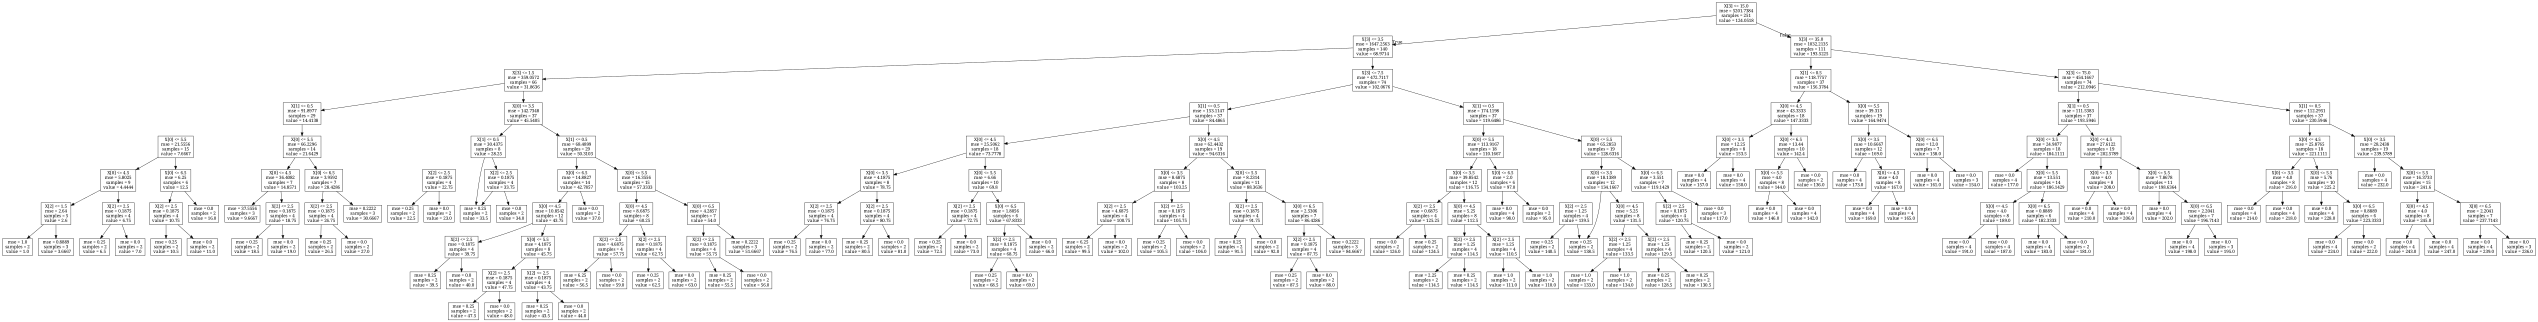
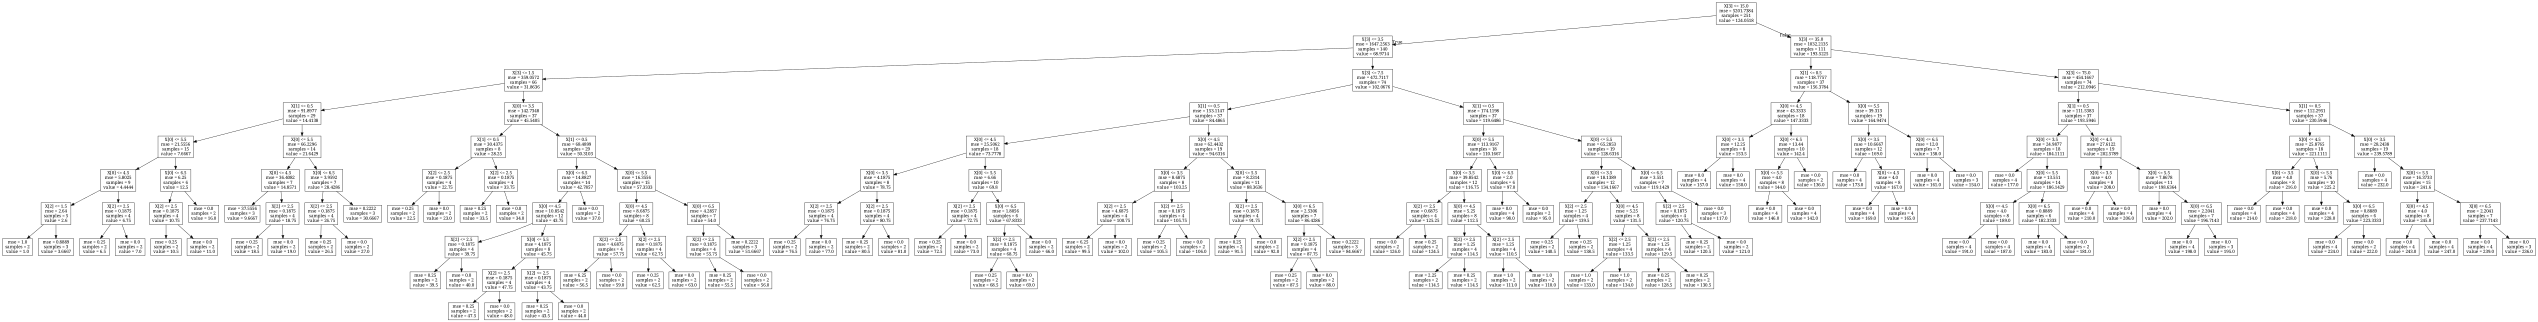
none -> (240, 130)
(479, 180) -> (465, 163)
(1598, 214) -> (1590, 196)
